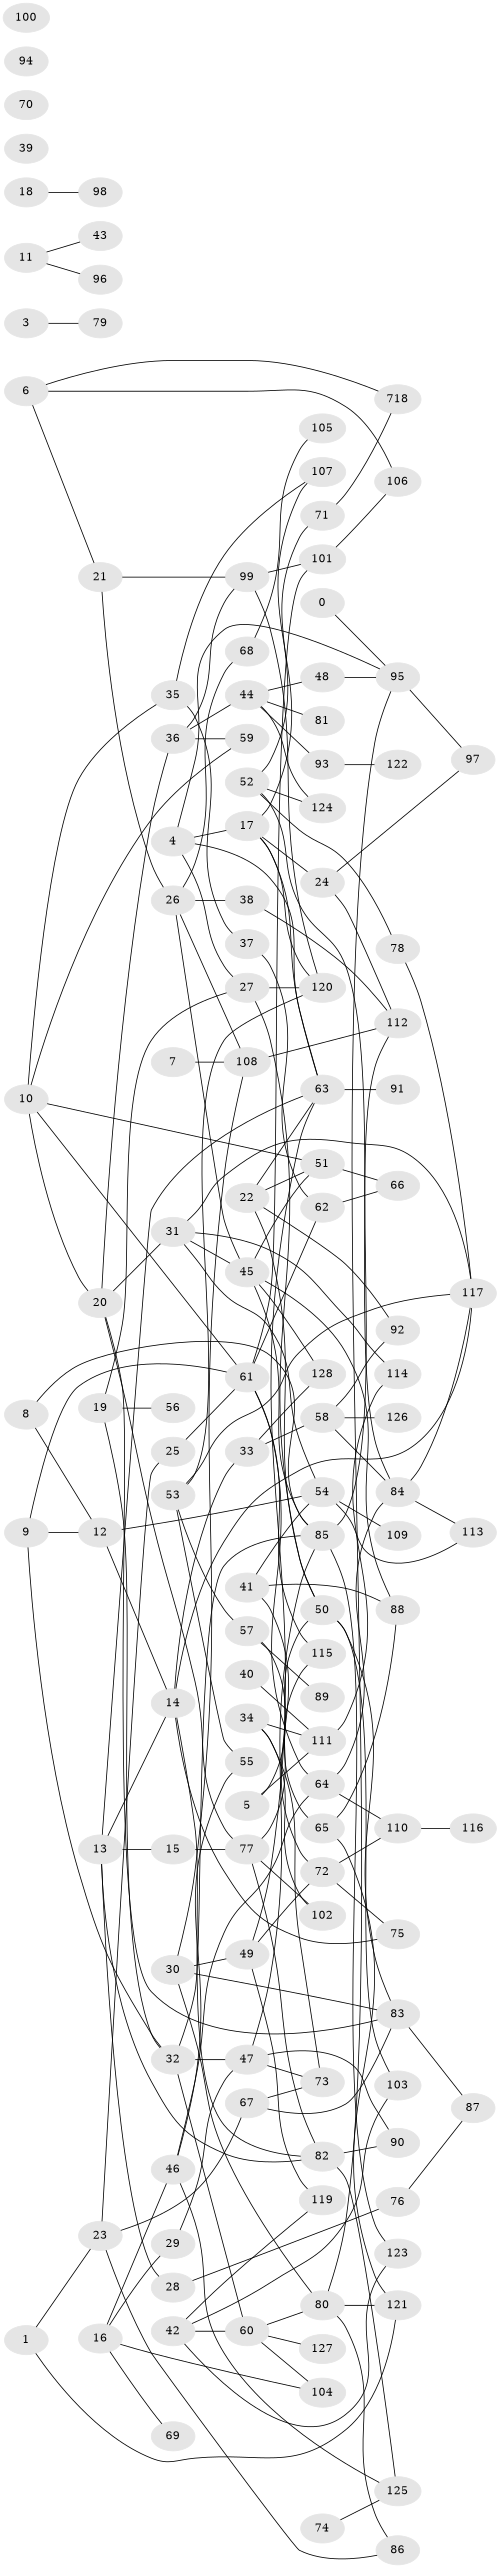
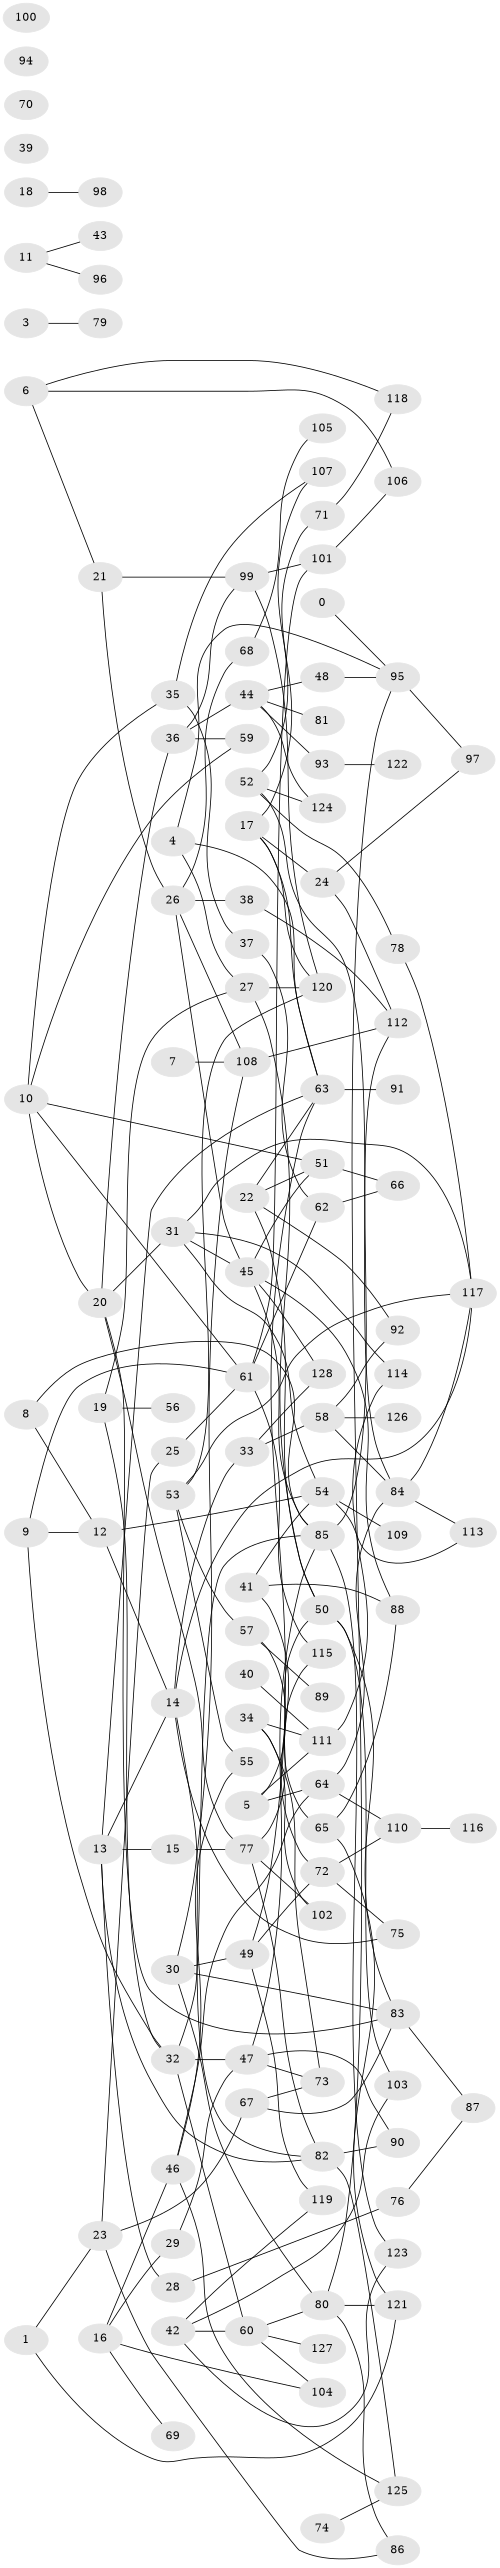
(398, 399) -> (398, 399)
(213, 833) -> none
(275, 1594) -> (285, 1795)
